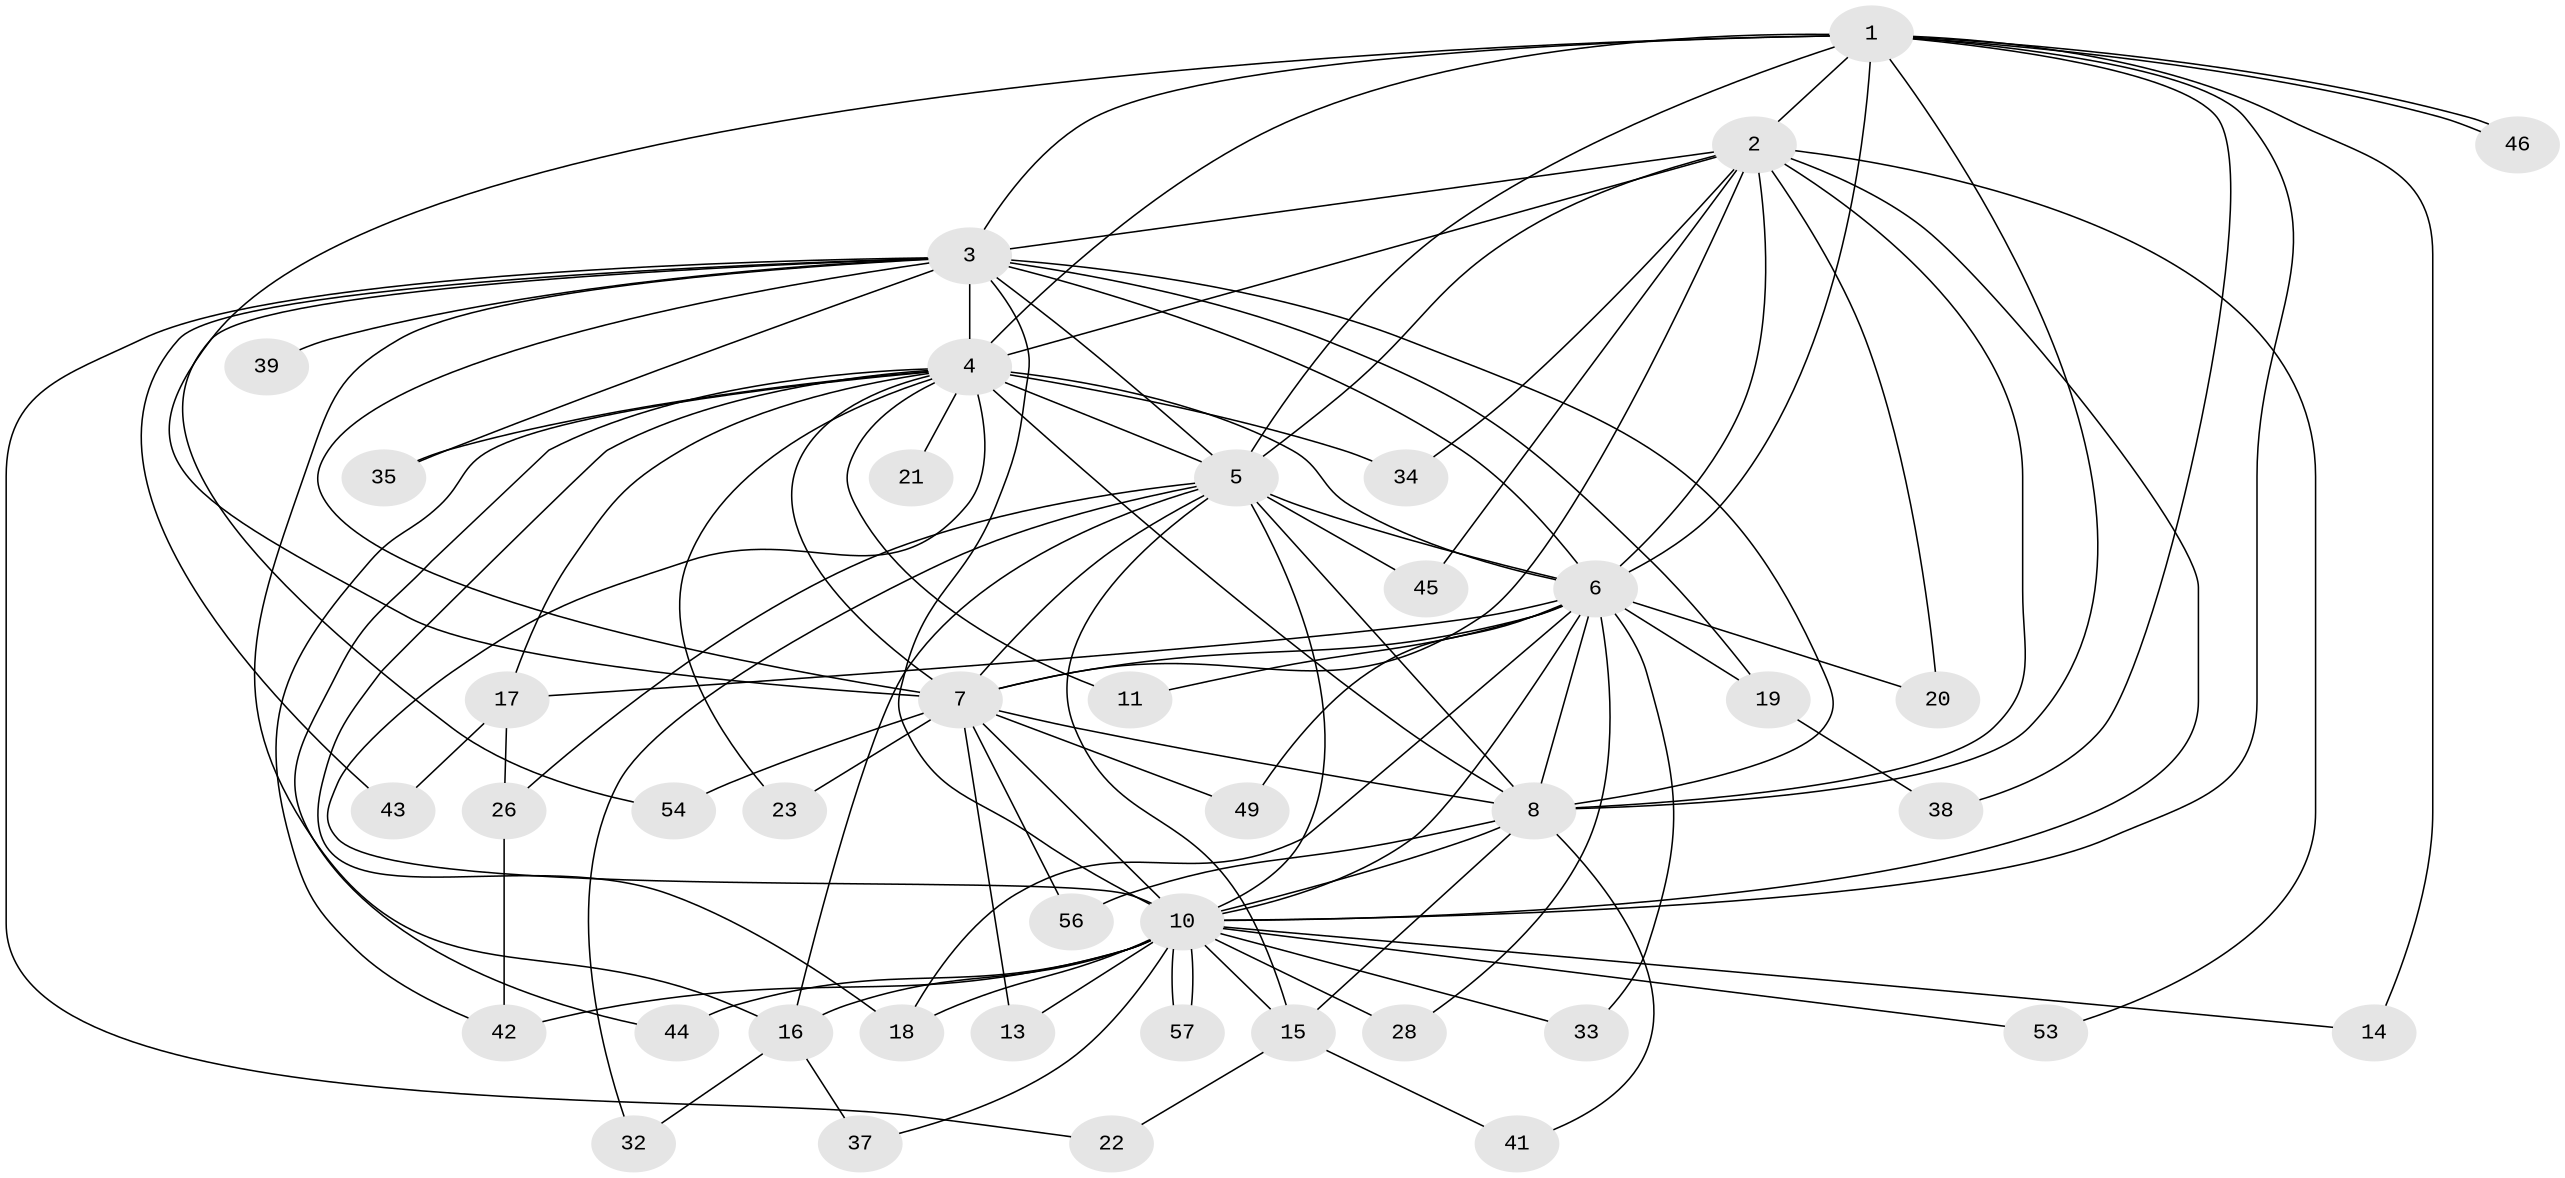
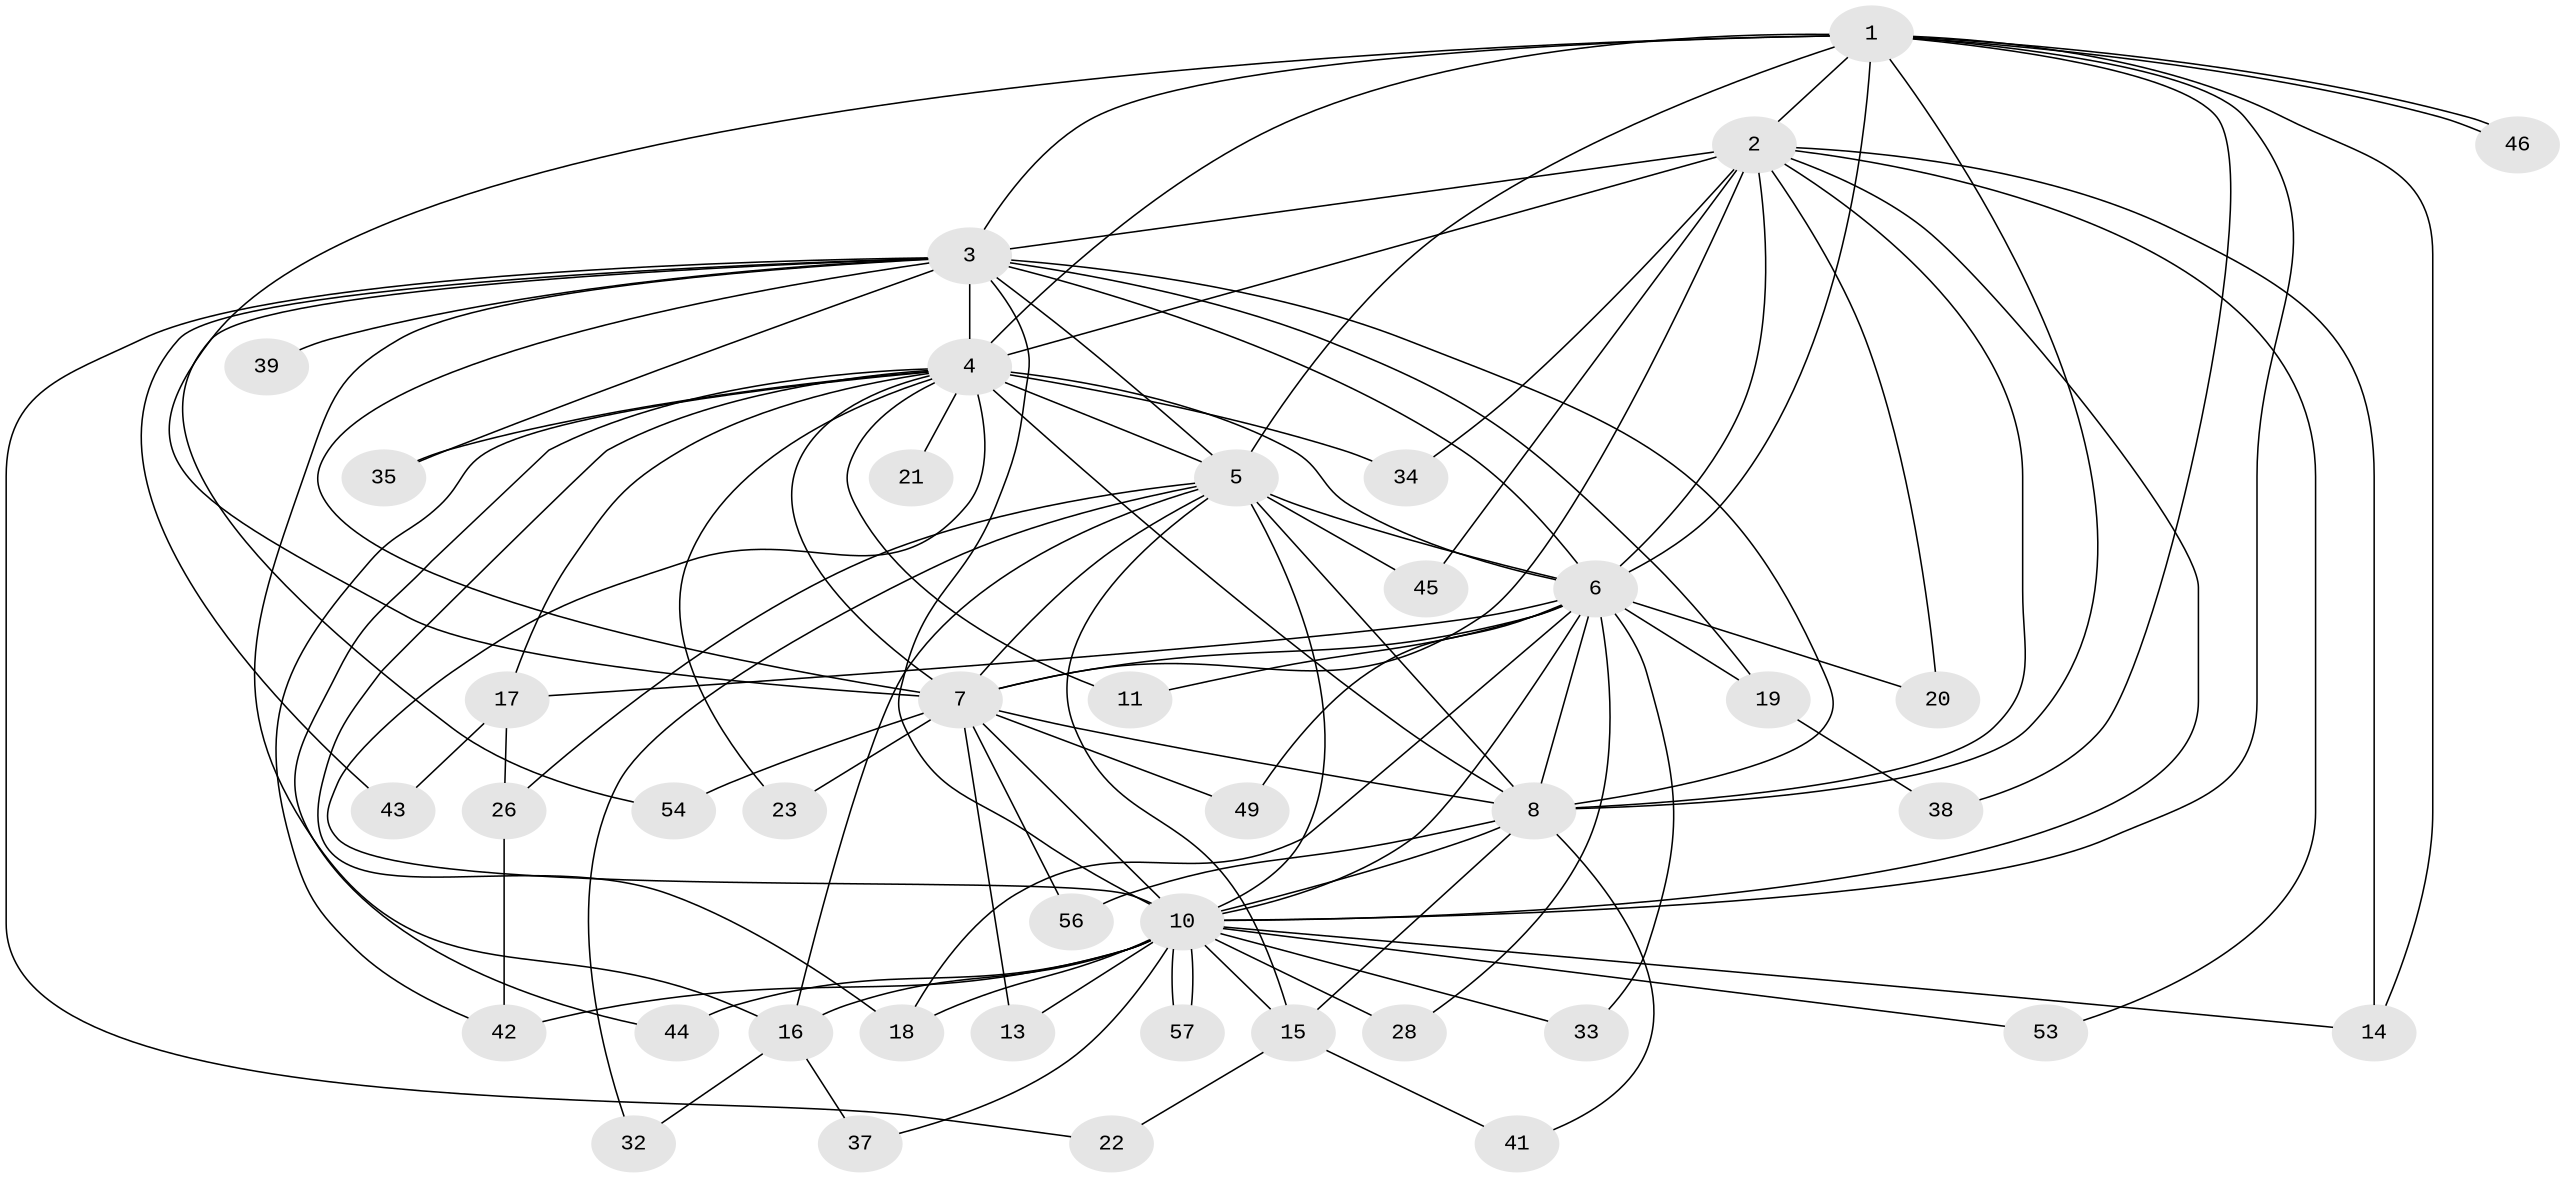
(1467, 271) -> (2356, 378)
